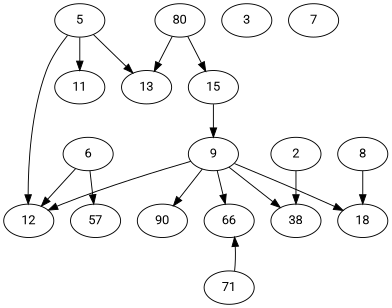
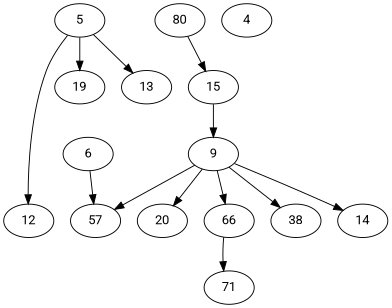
(247, 20) -> (247, 20)
(314, 20) -> none
(165, 50) -> none
(80, 87) -> (80, 87)
(296, 154) -> none
(363, 154) -> none
(123, 182) -> (159, 185)
(62, 184) -> none
(162, 221) -> (162, 221)
(363, 221) -> (363, 221)
(235, 259) -> (223, 249)
